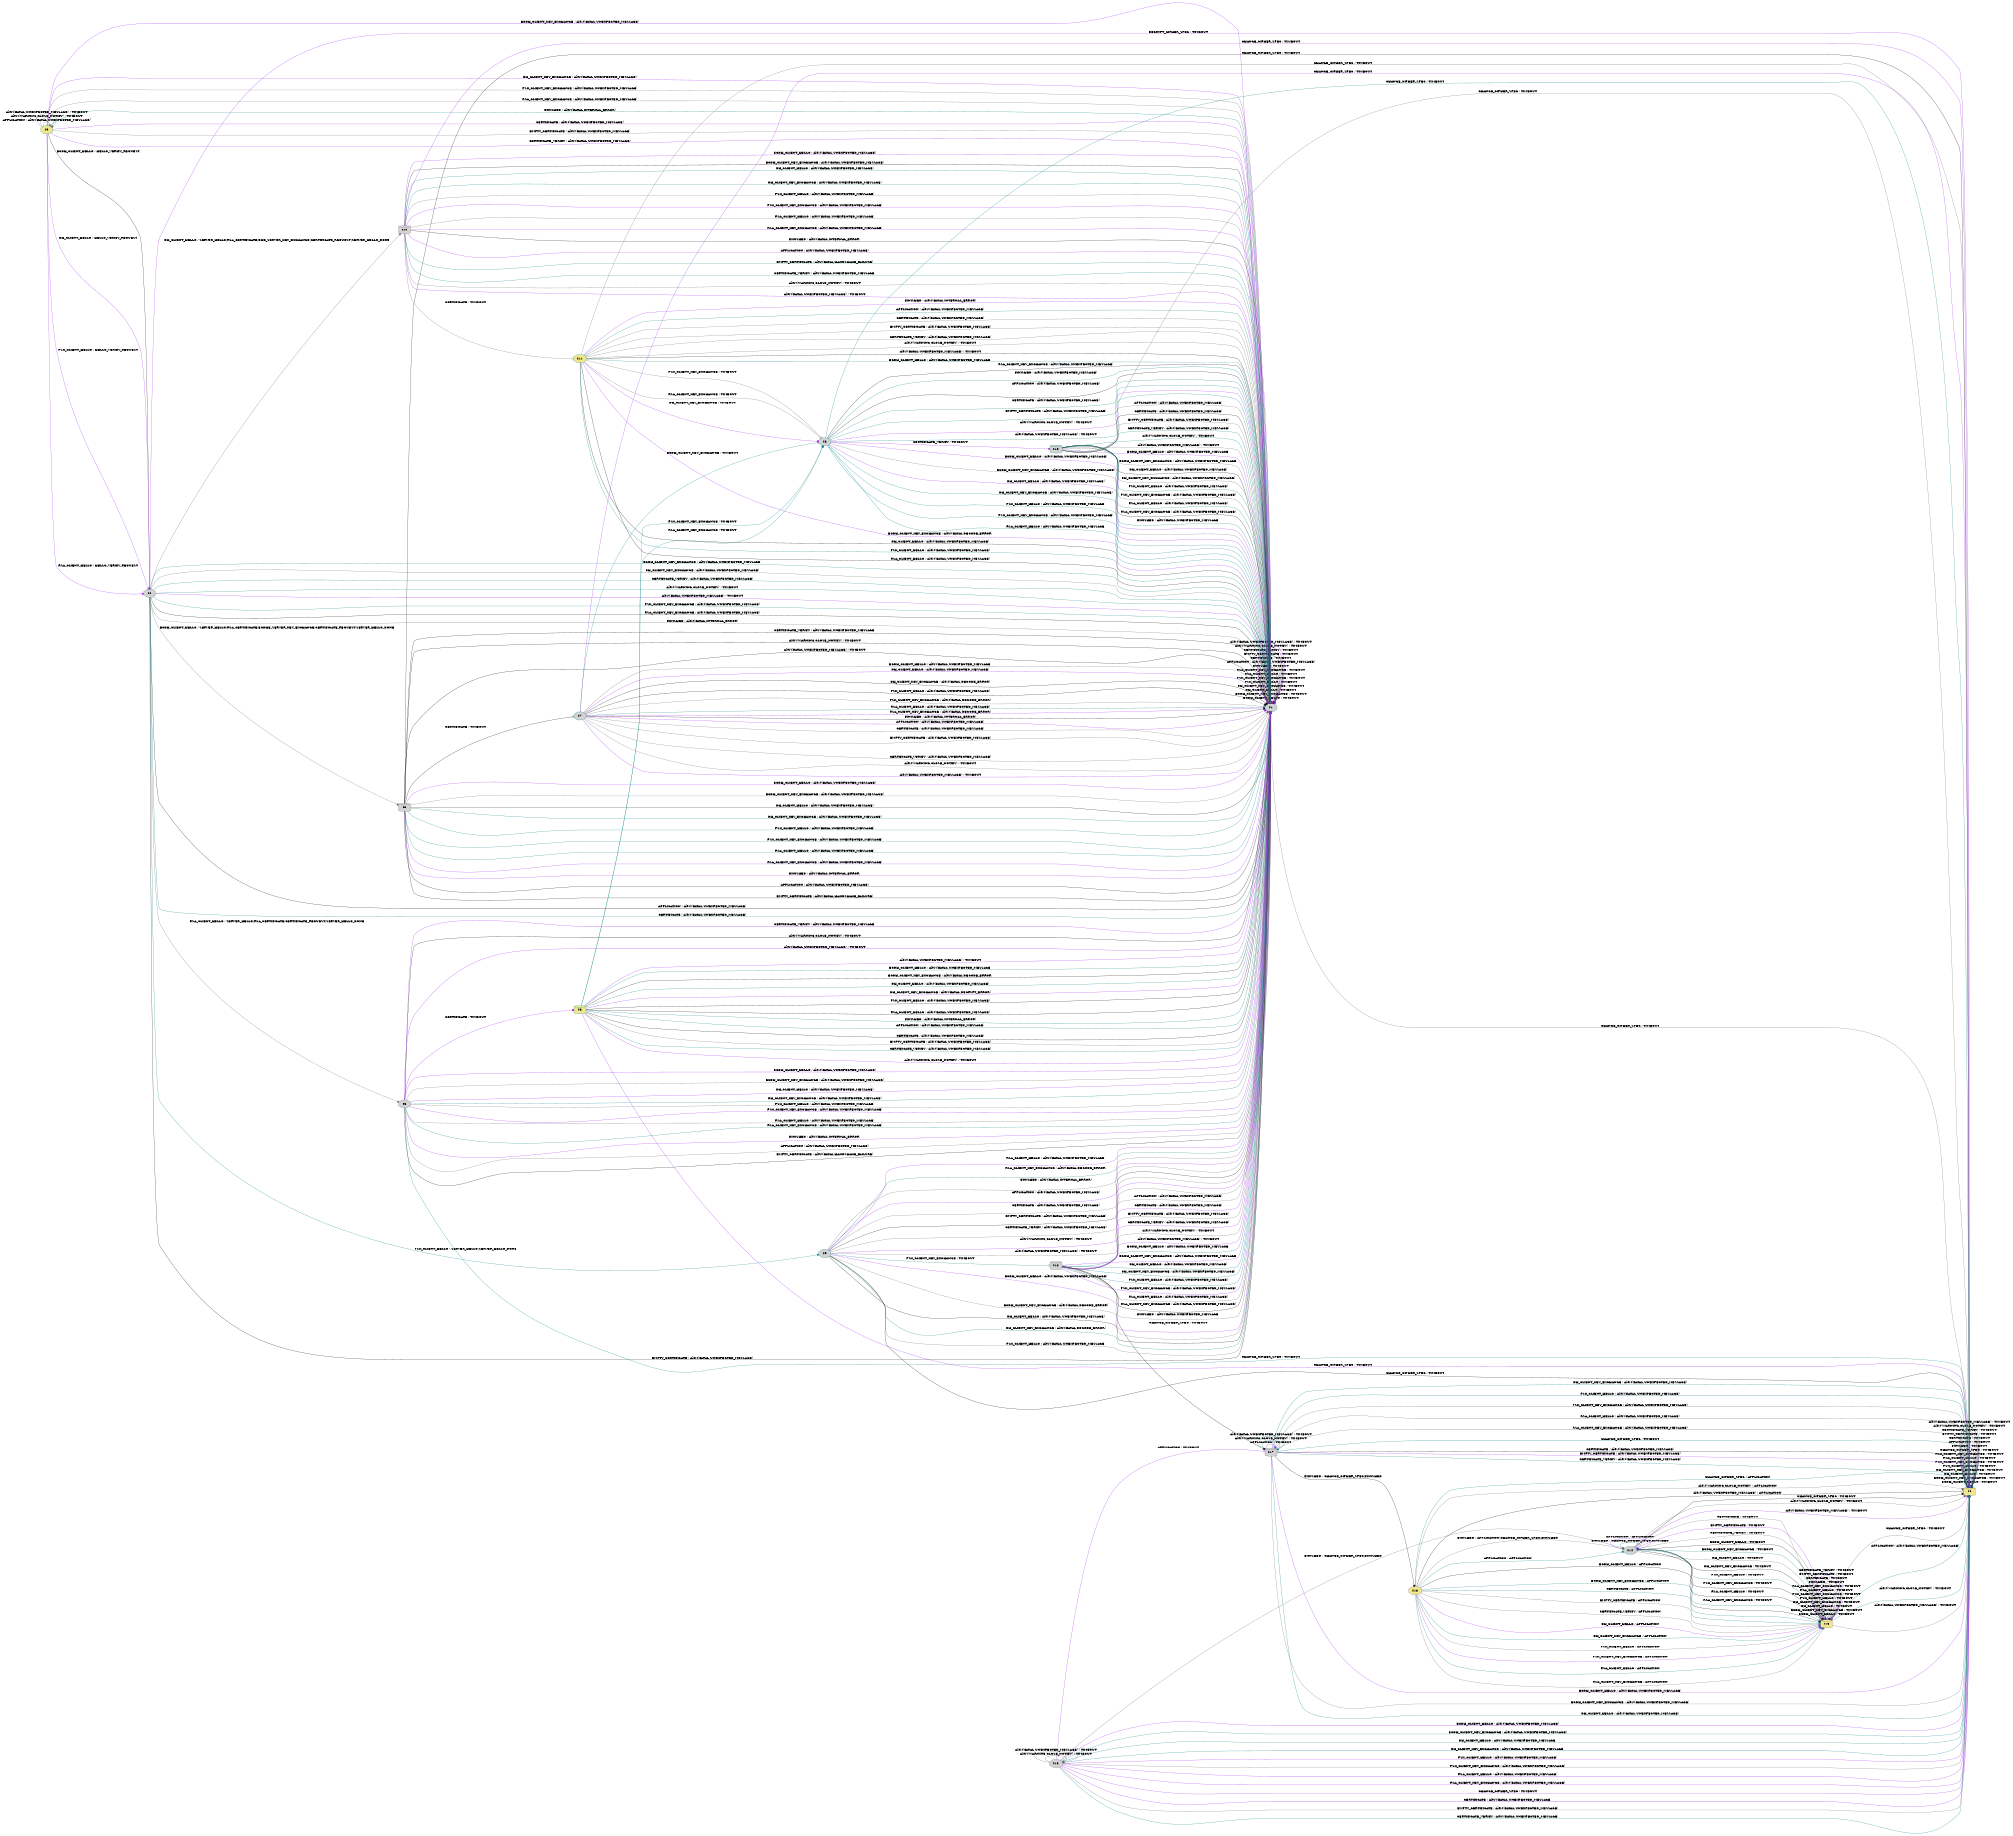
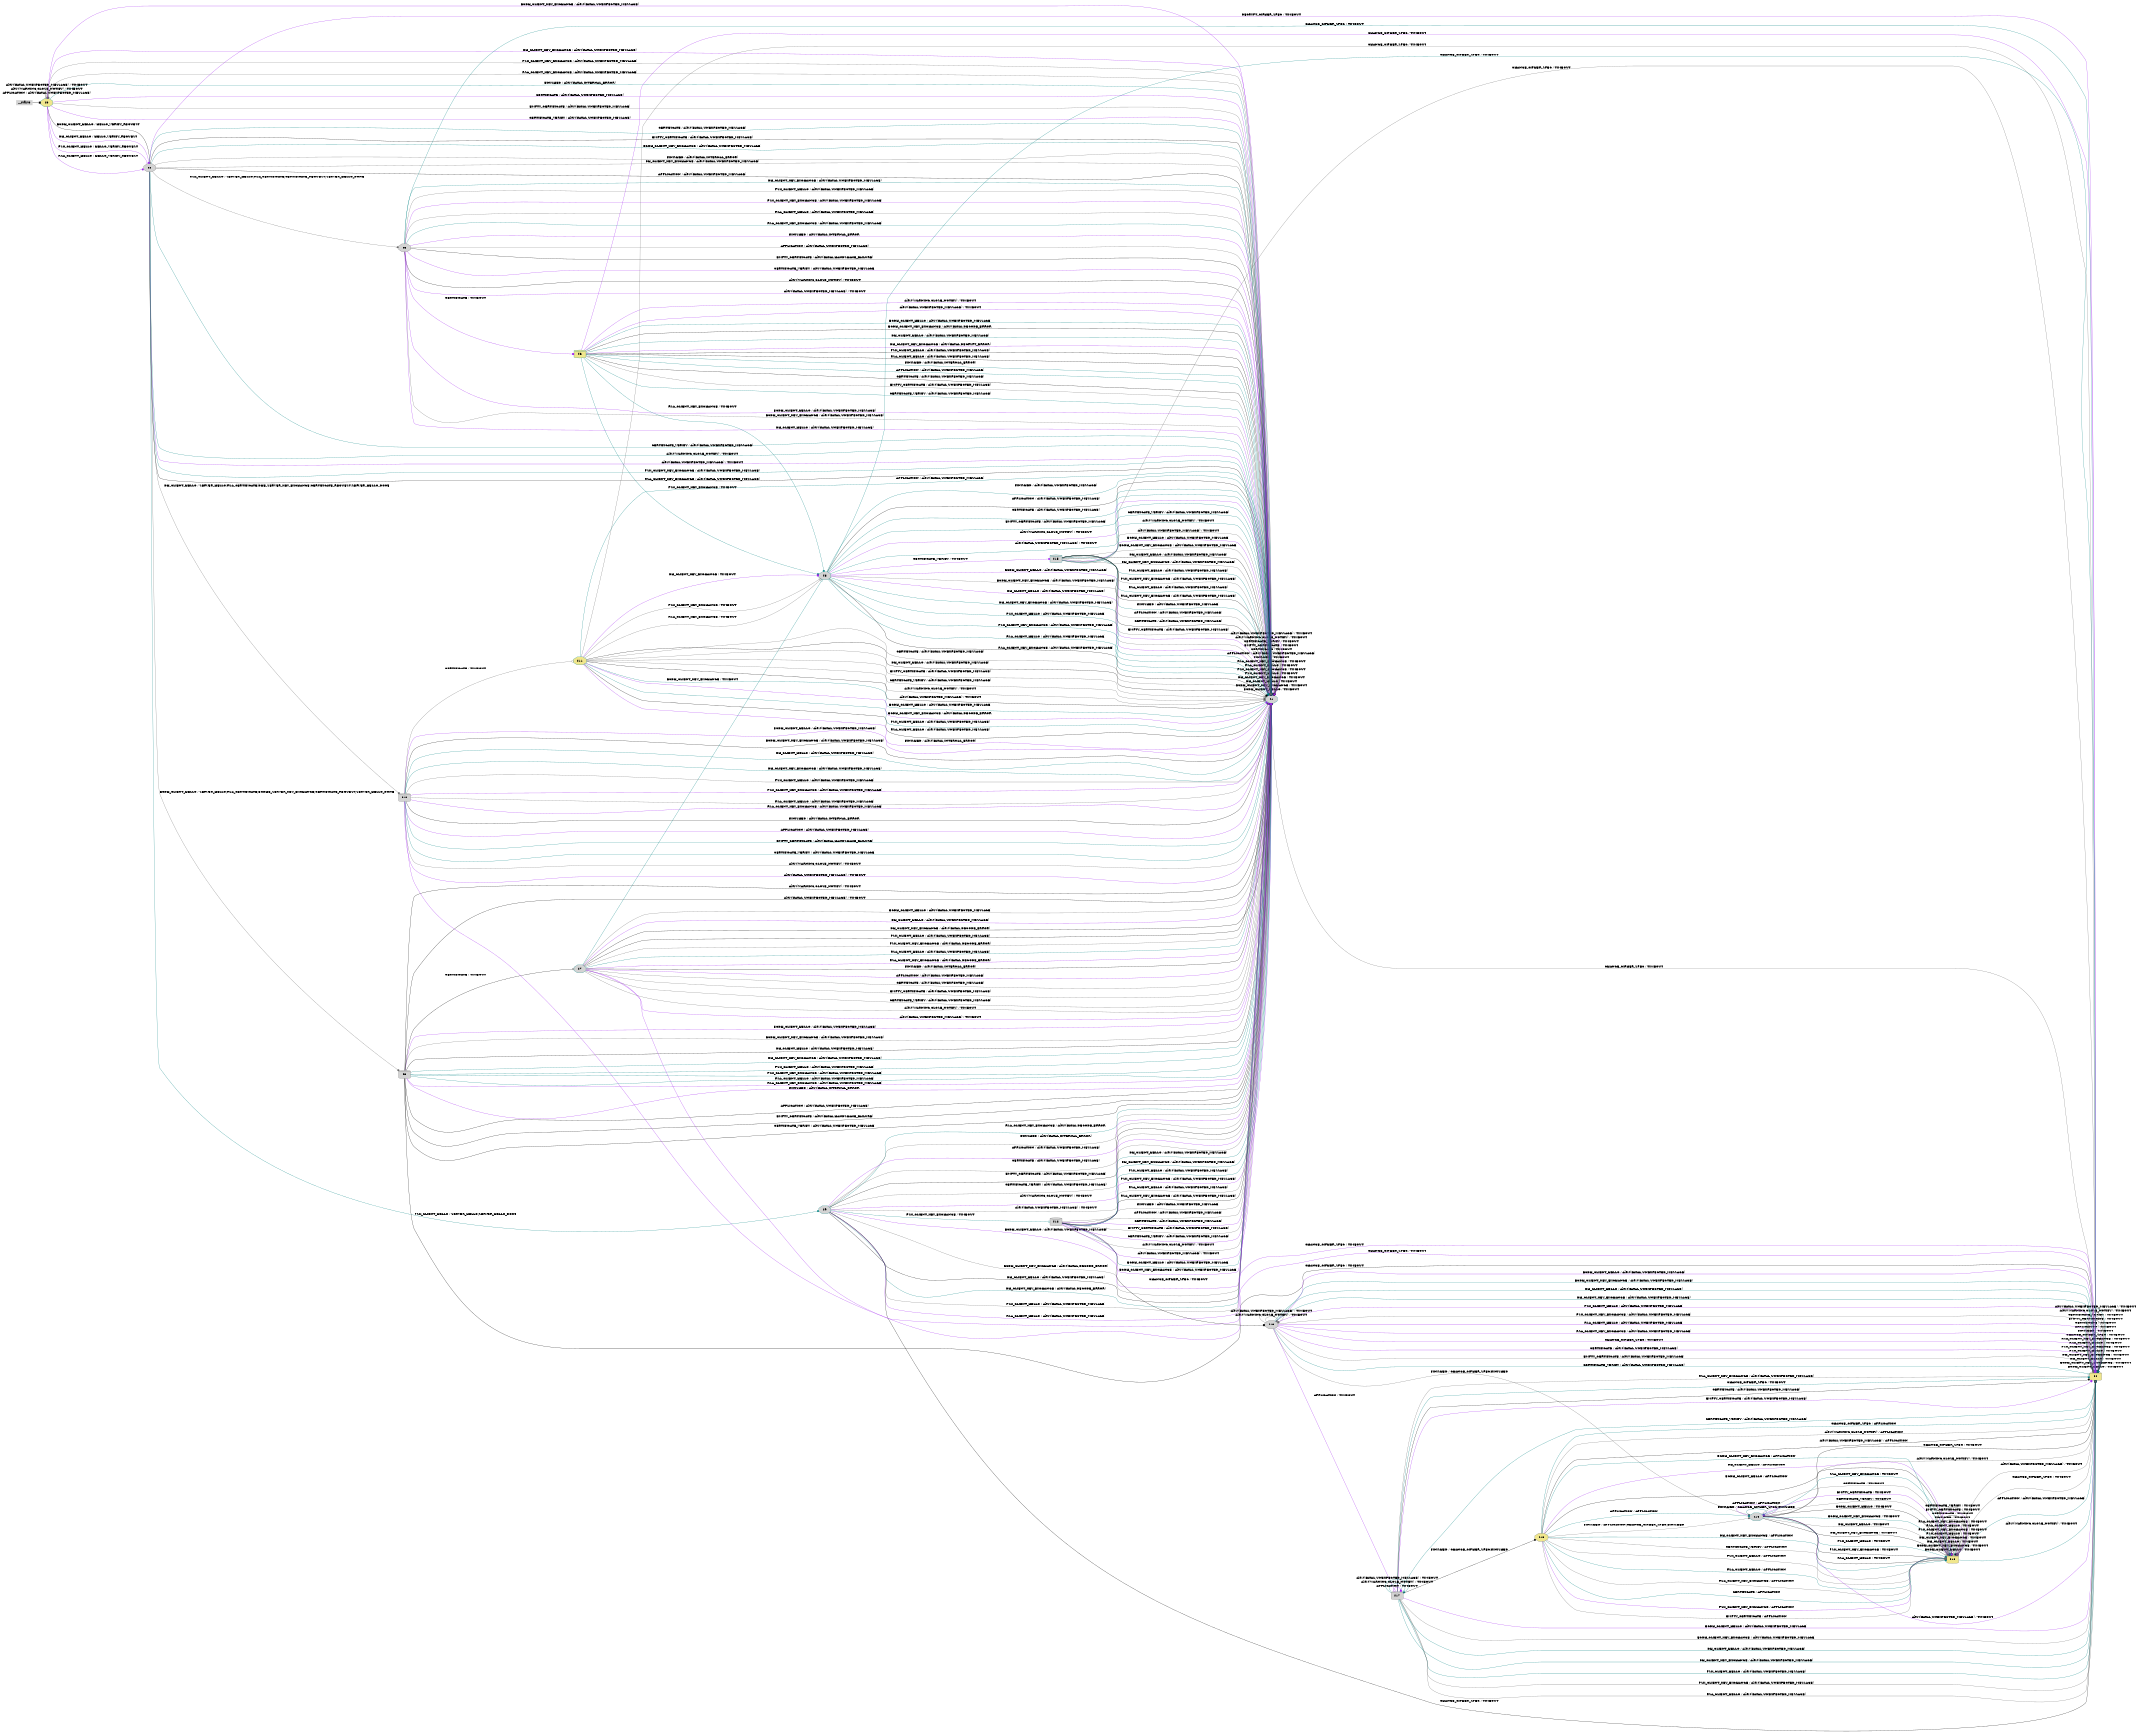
none -> (24, 103)
(1143, 1358) -> (1138, 1297)
